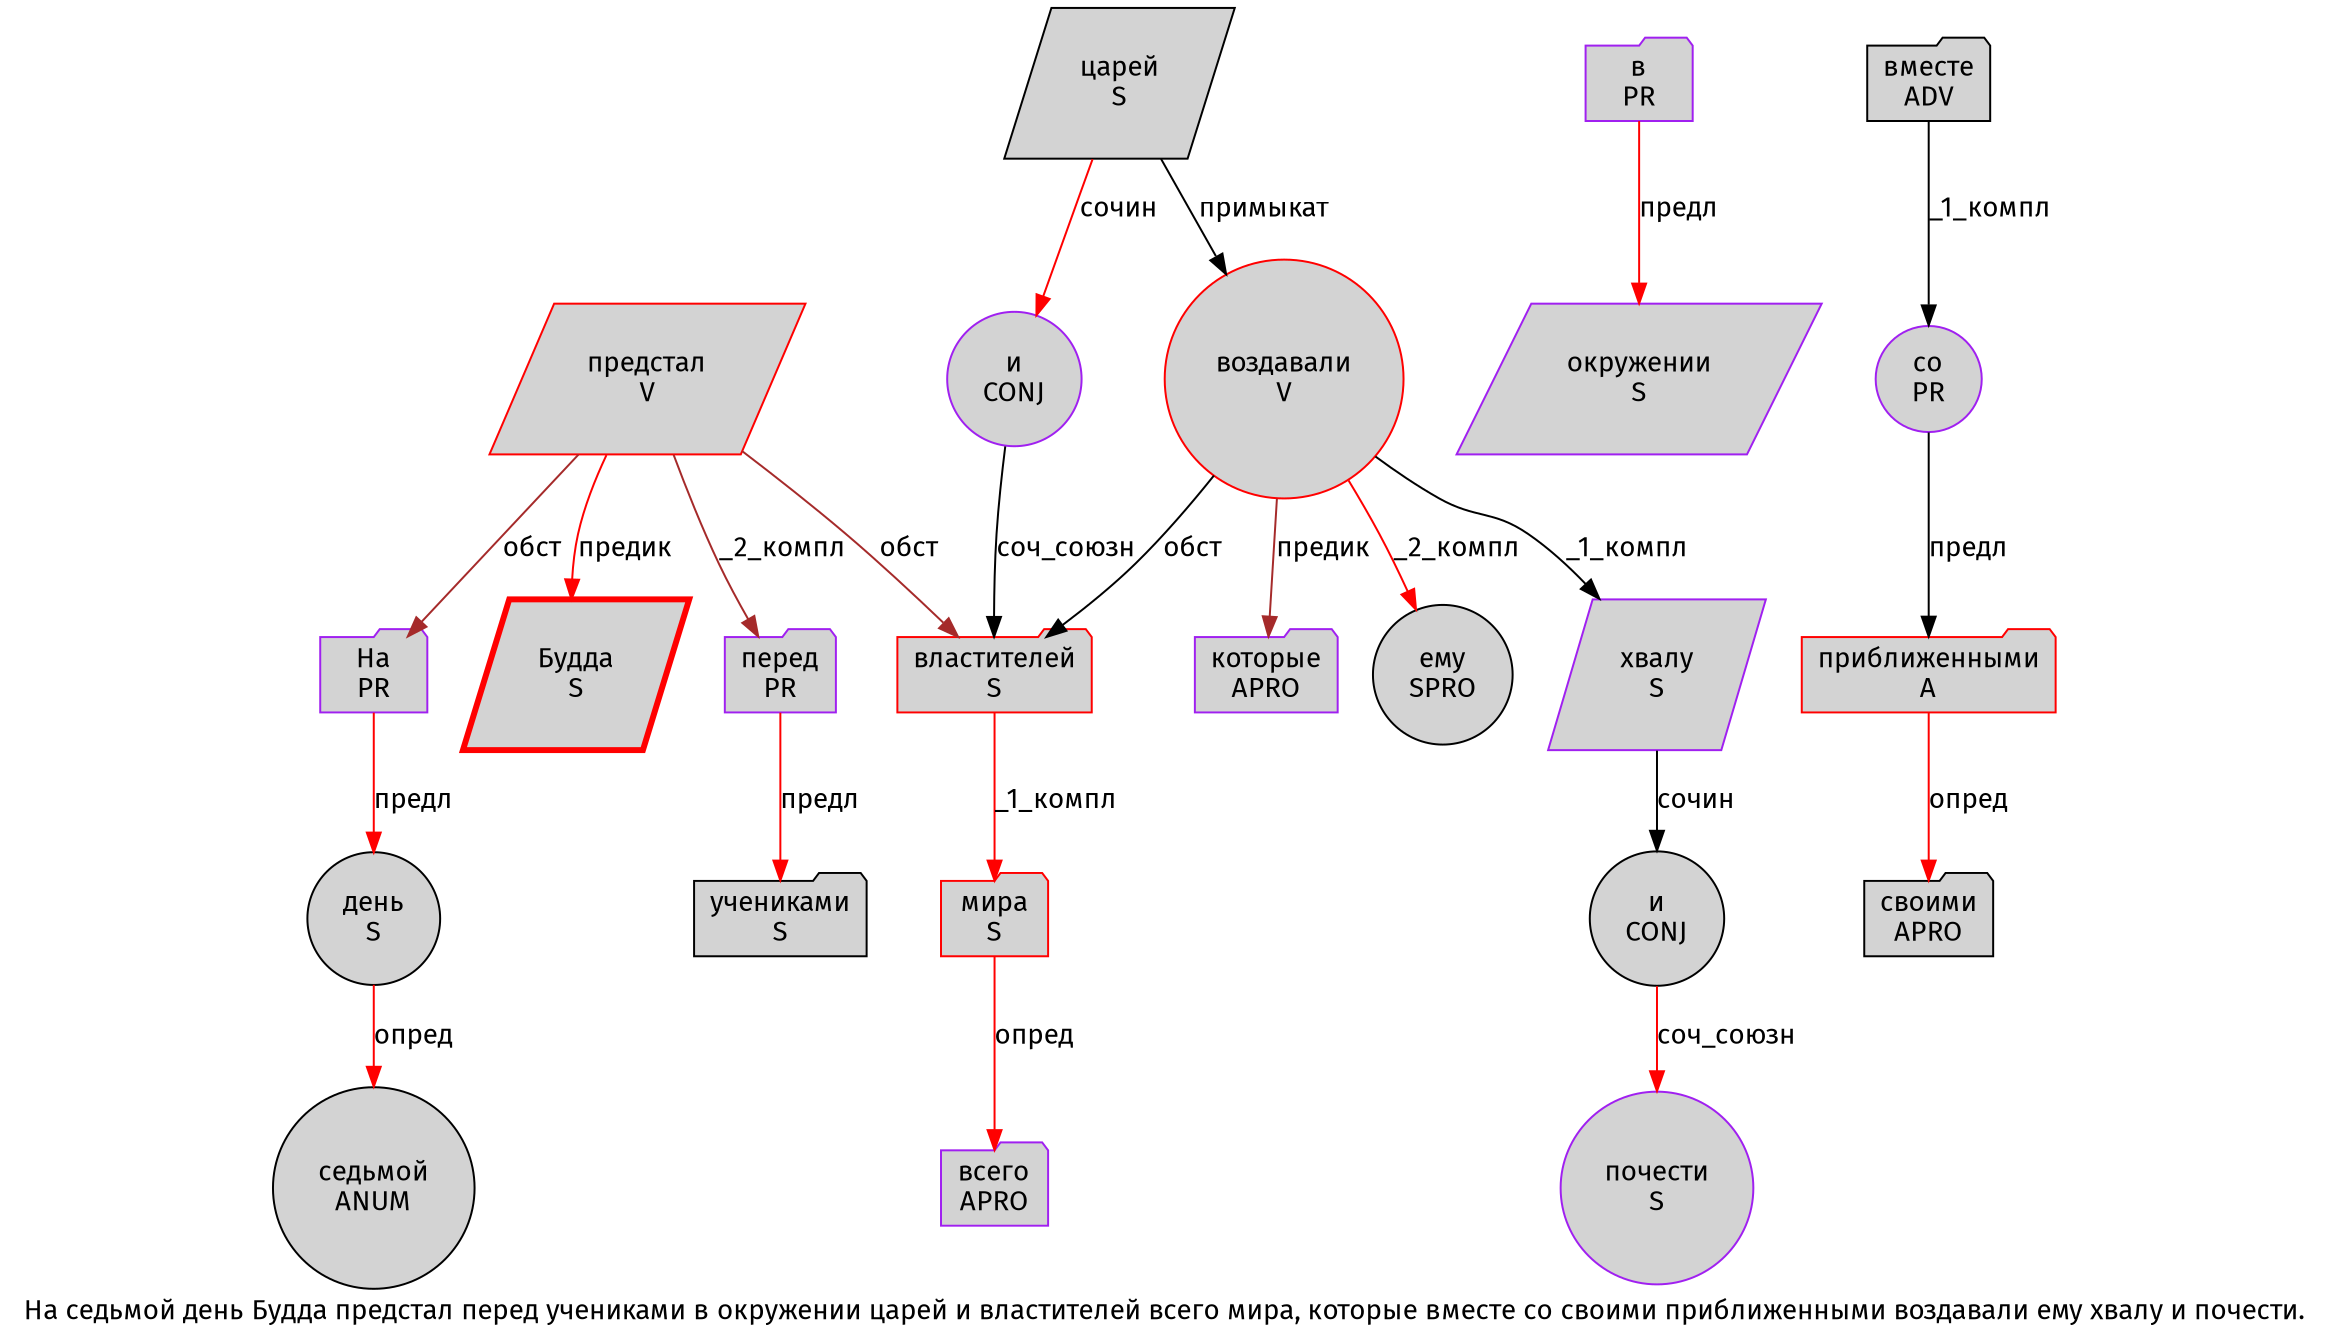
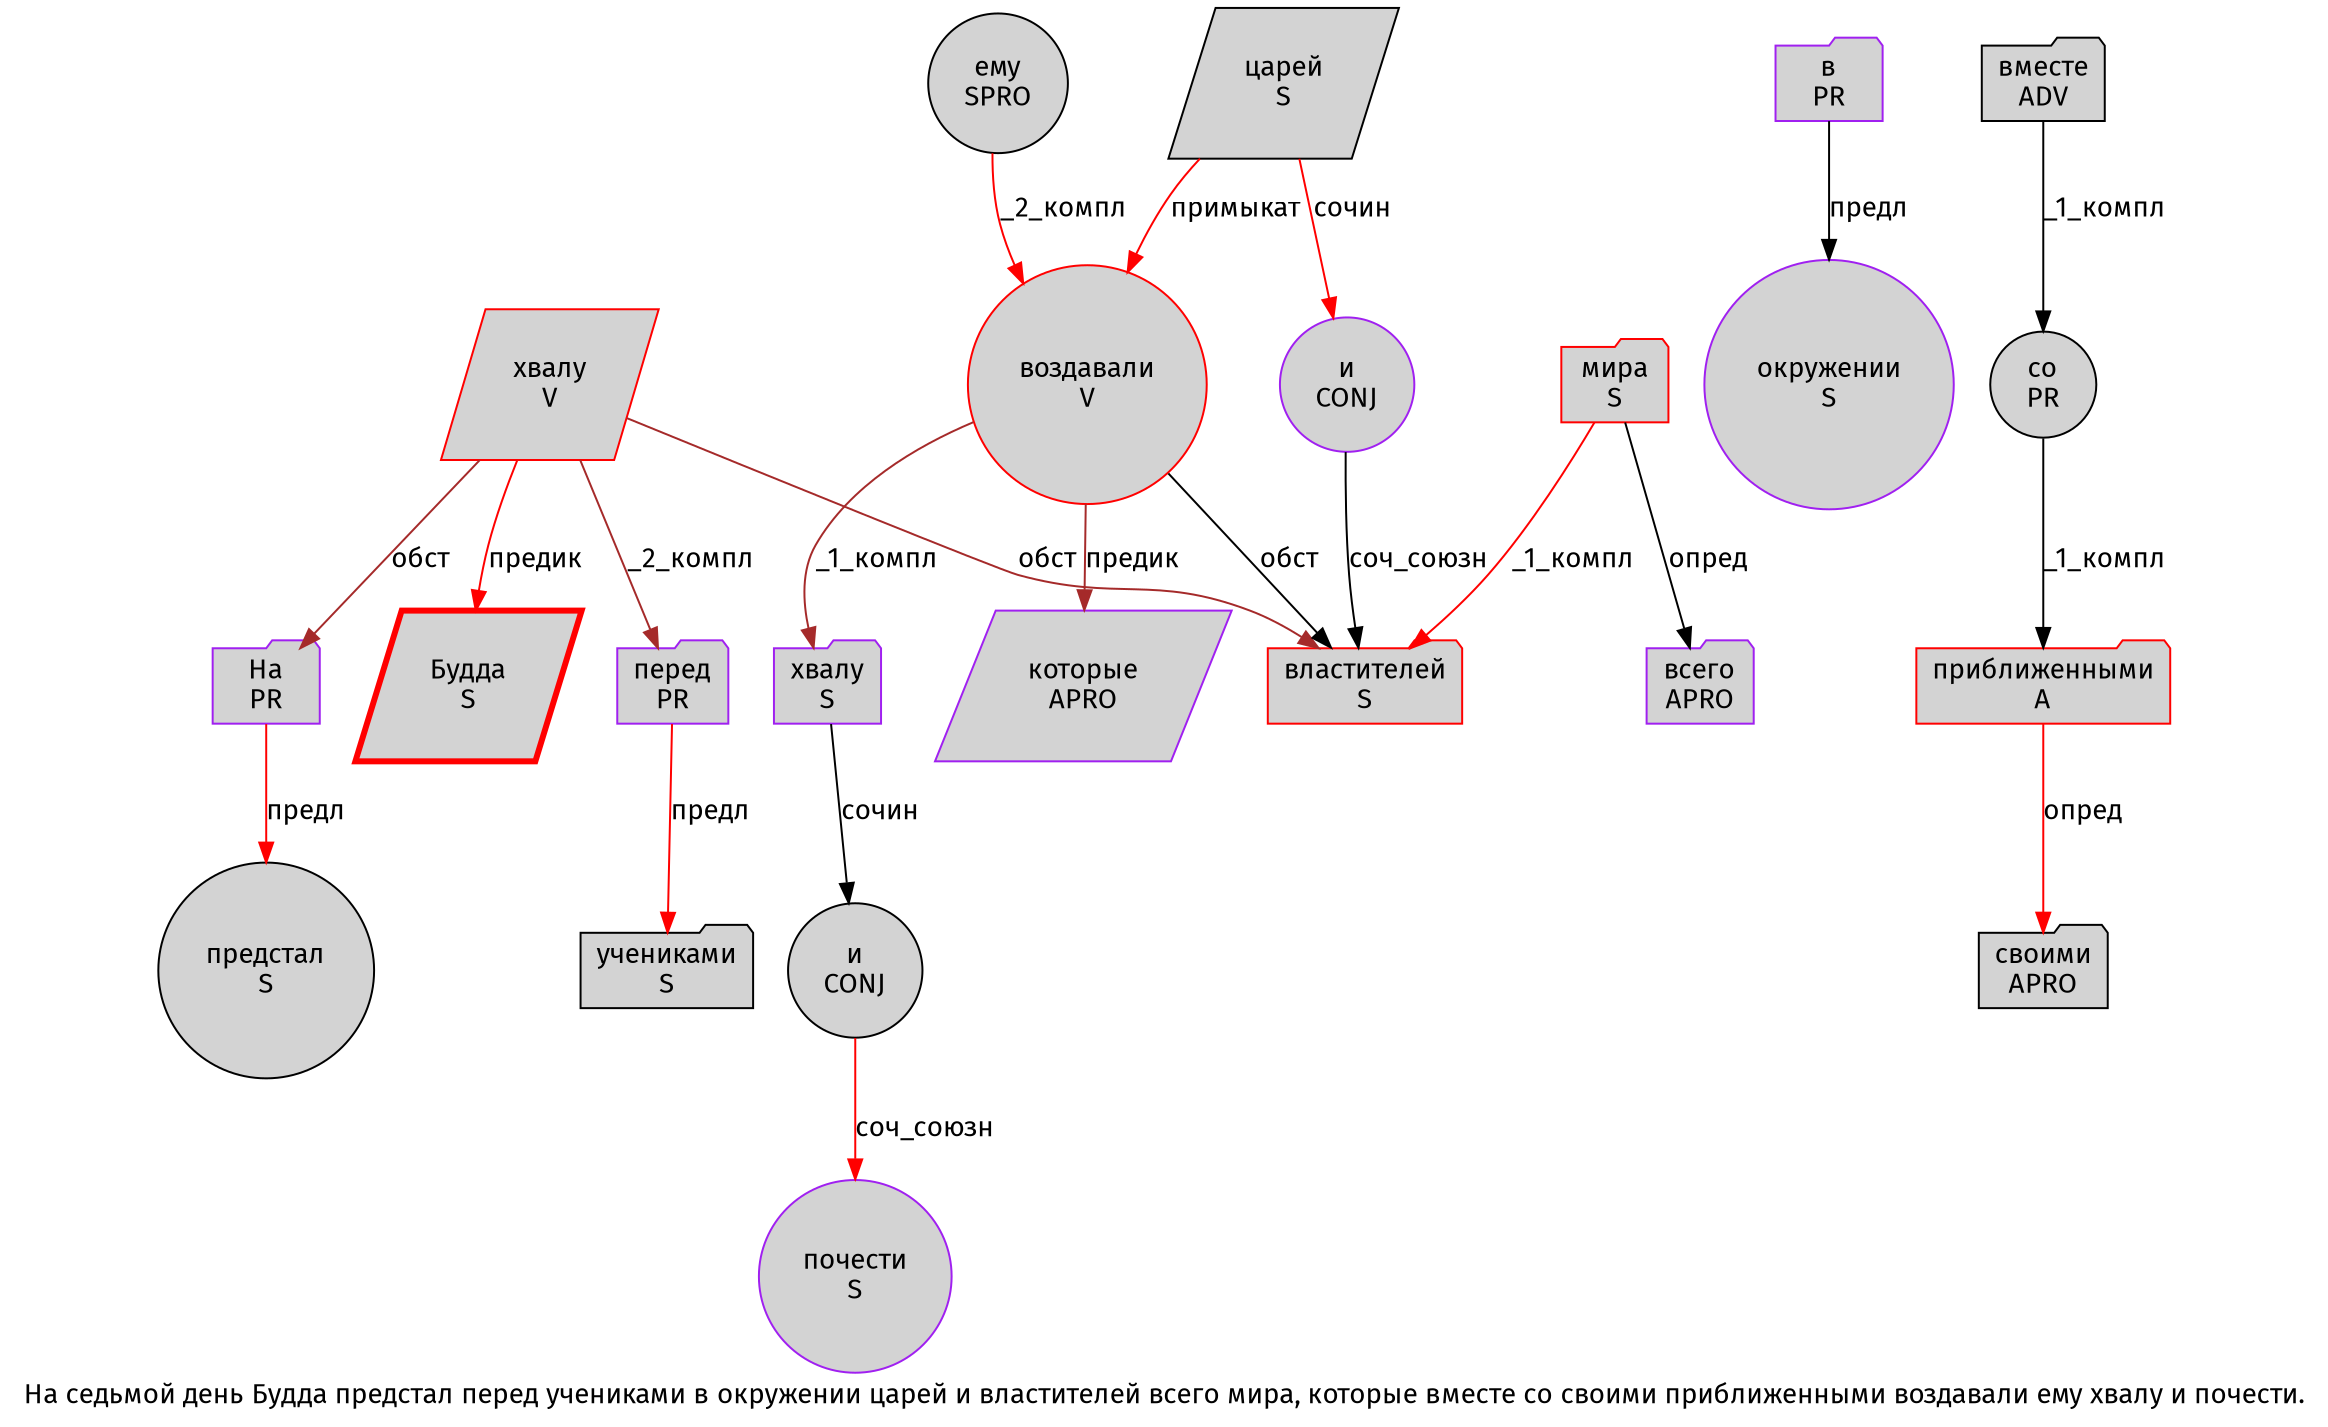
(1639, 202) -> (1829, 180)
(1188, 208) -> (1164, 204)
(647, 379) -> (550, 385)
(1639, 379) -> (1829, 385)
(1929, 379) -> (2043, 385)
(1484, 515) -> (857, 494)
(1380, 535) -> (997, 211)
(1968, 549) -> (2105, 560)
(1266, 675) -> (1083, 686)
(1657, 675) -> (827, 686)
(995, 786) -> (1519, 536)
(374, 919) -> (266, 970)
(995, 1043) -> (1655, 525)
(374, 1188) -> none
